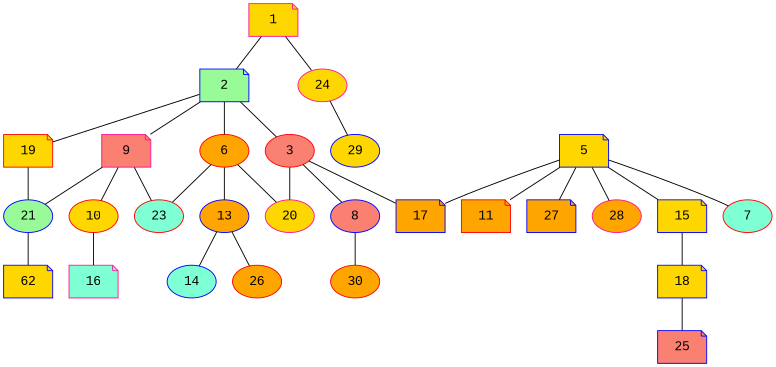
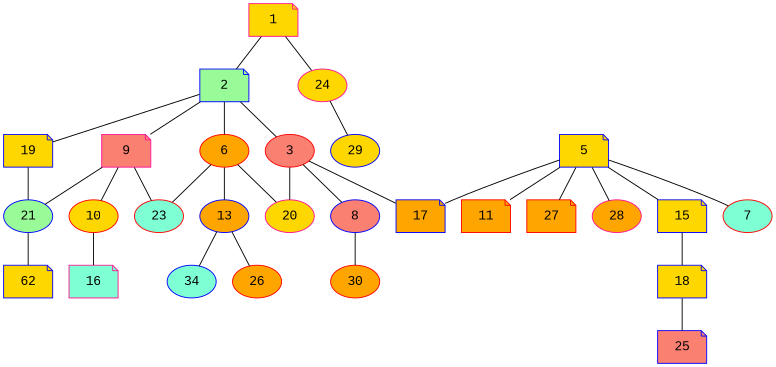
(28, 151) -> (28, 151)
(551, 216) -> (551, 216)
(192, 282) -> (192, 282)
